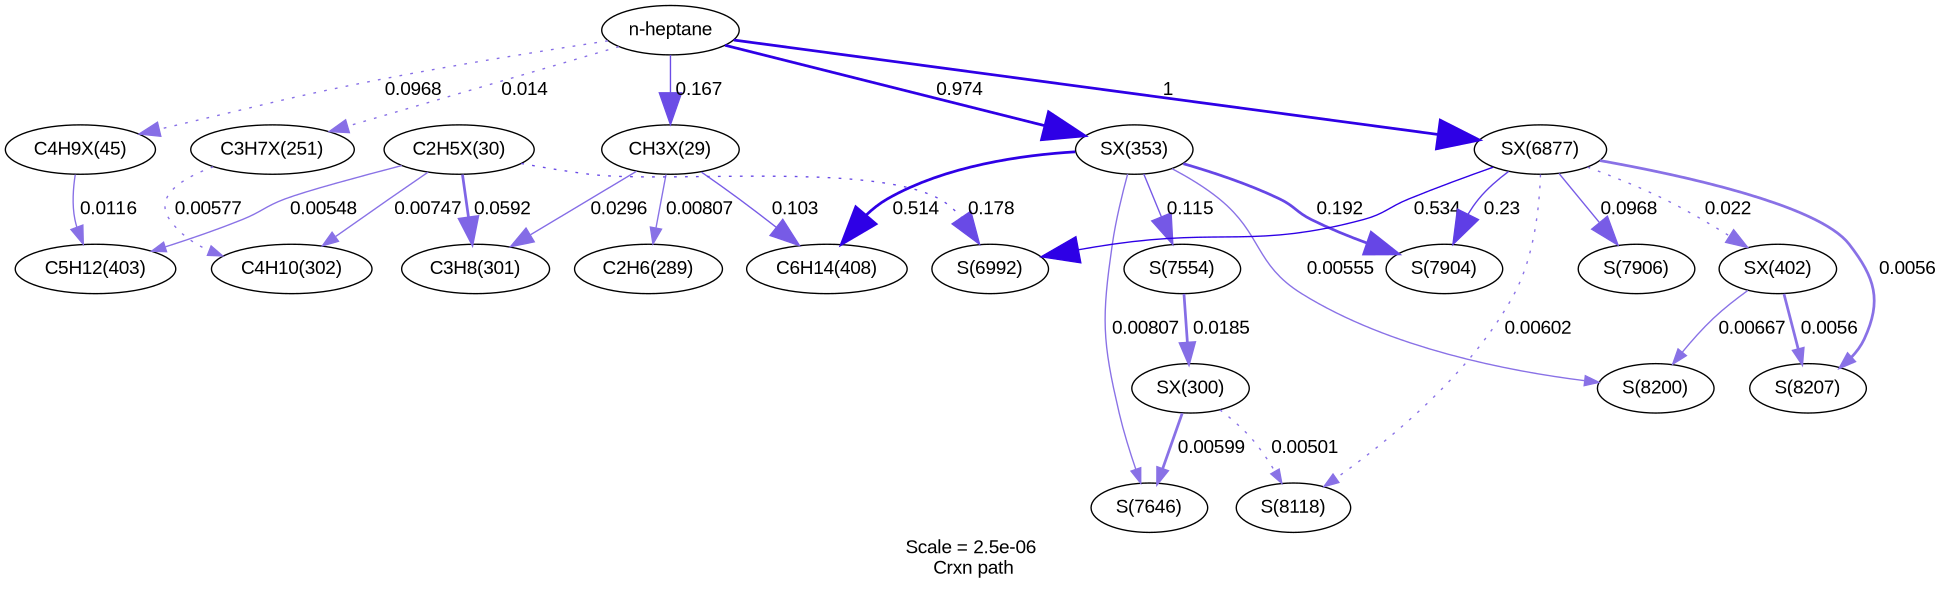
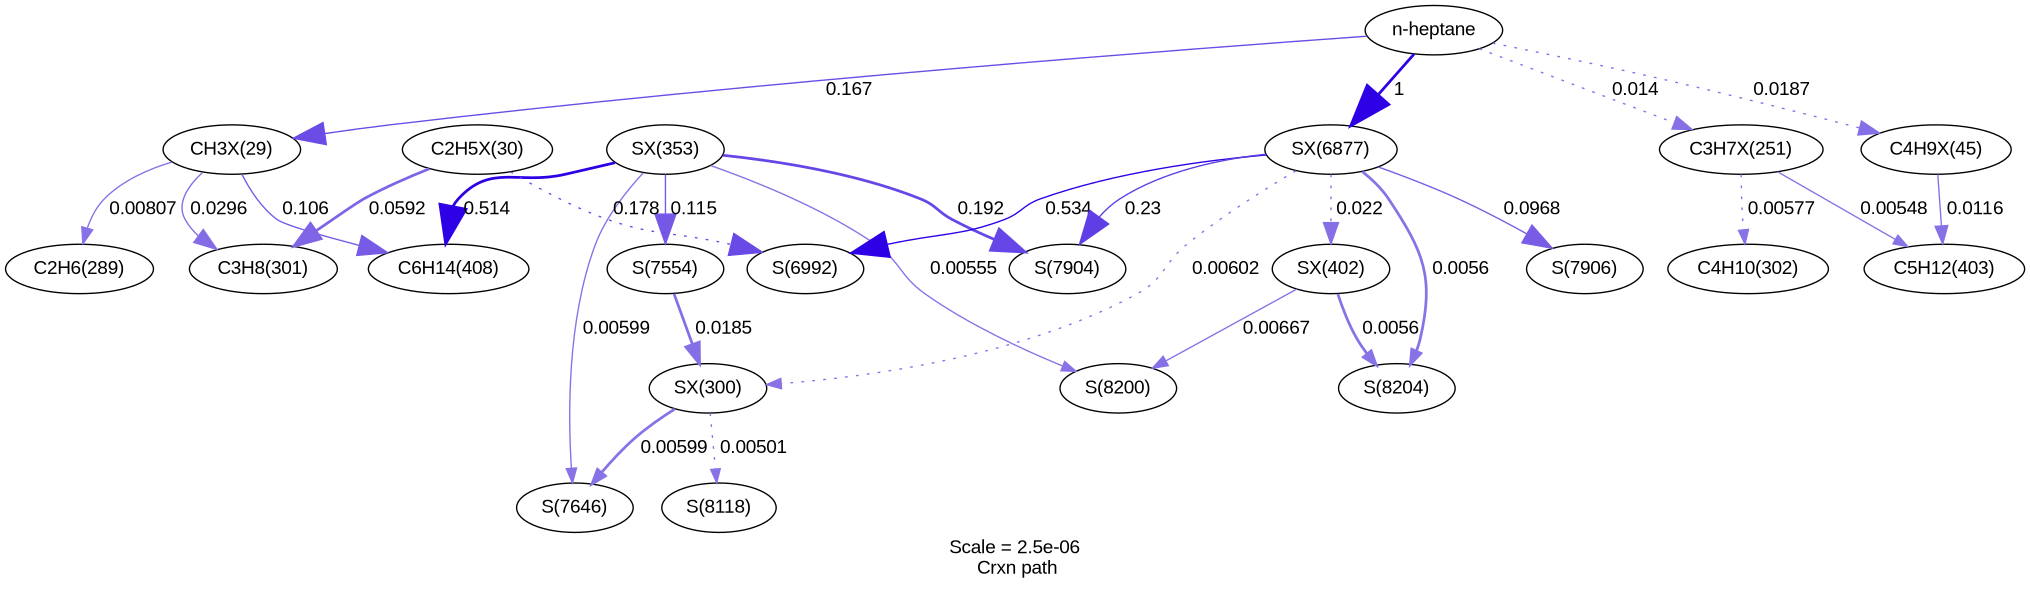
(885, 85) -> none
(411, 90) -> (1780, 90)
(281, 200) -> (1837, 206)
(382, 204) -> none
(793, 209) -> (303, 209)
(1143, 329) -> (614, 329)
(1477, 350) -> (1061, 328)
(1808, 388) -> (1397, 388)
